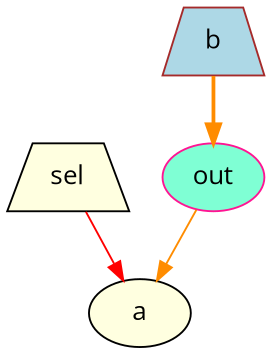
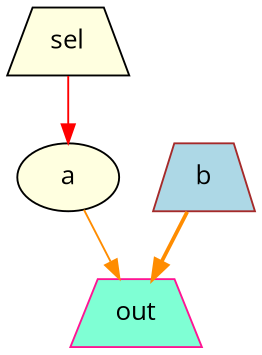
(213, 177) -> (136, 313)
(181, 237) -> (97, 236)
